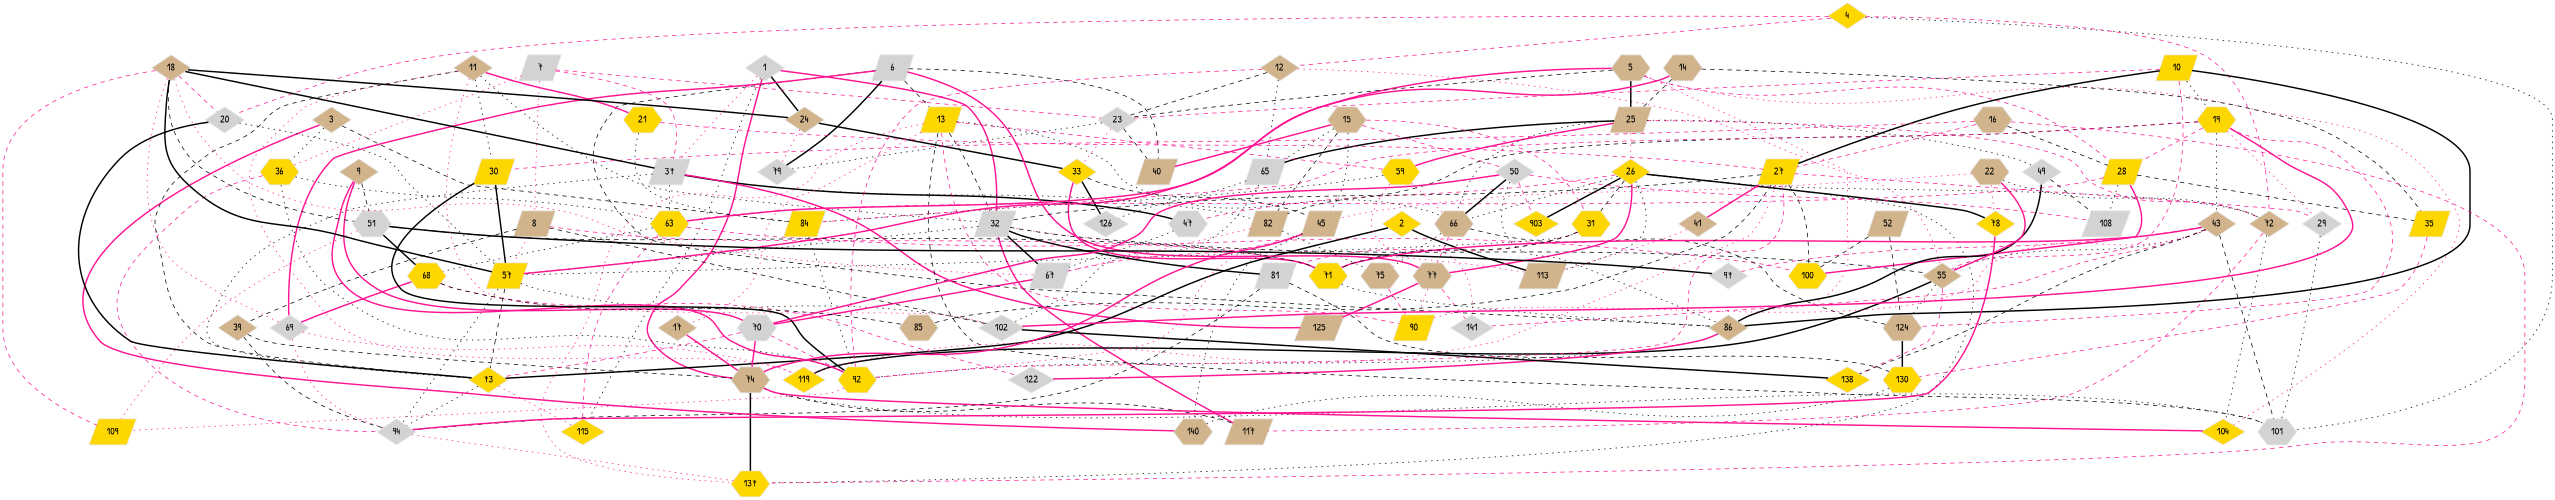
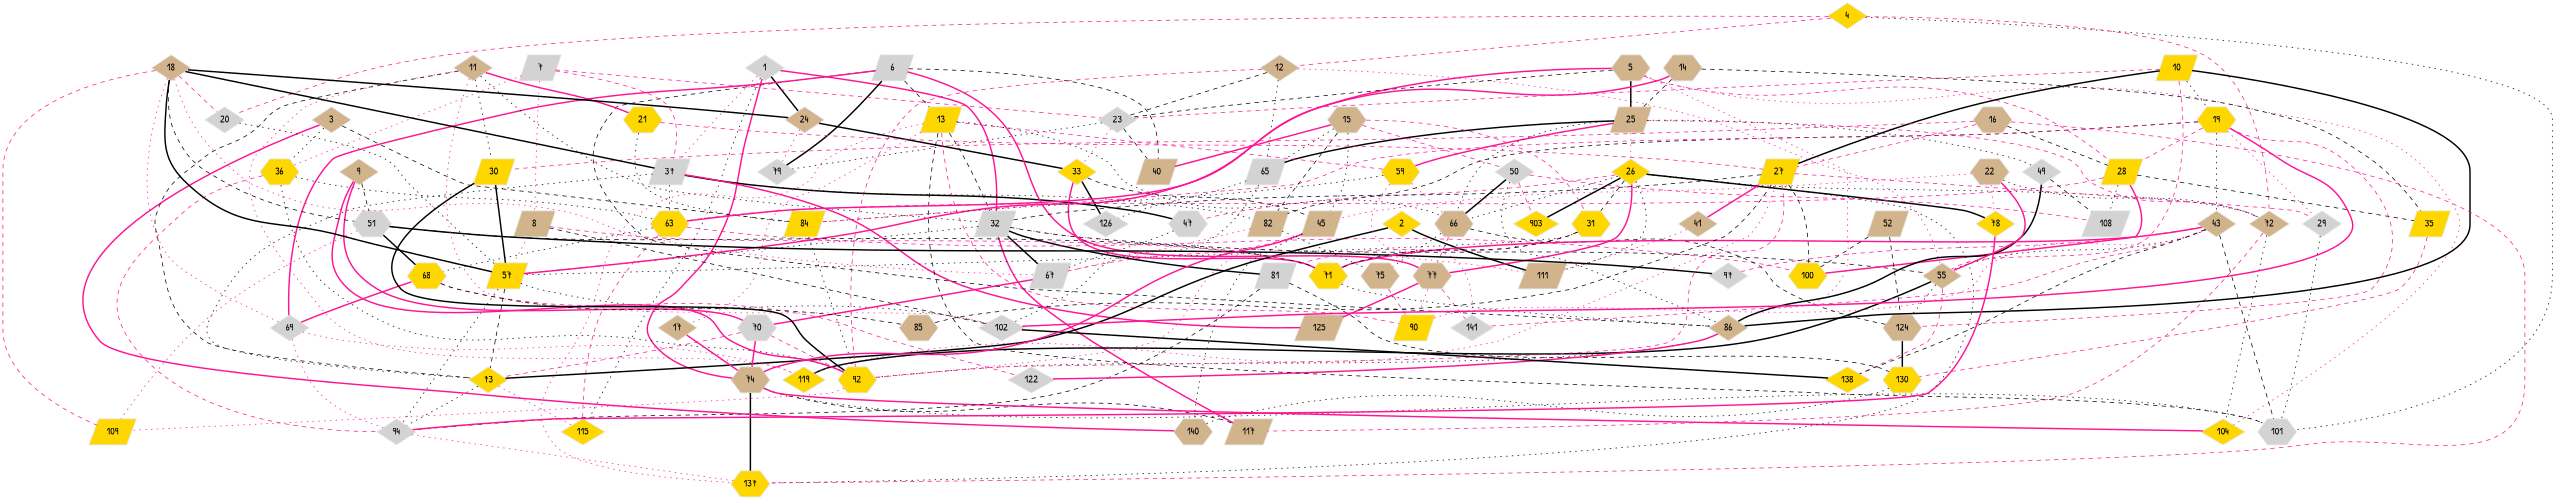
(1137, 235) -> none
(1543, 276) -> (1543, 276)
(238, 328) -> none
(147, 345) -> none
